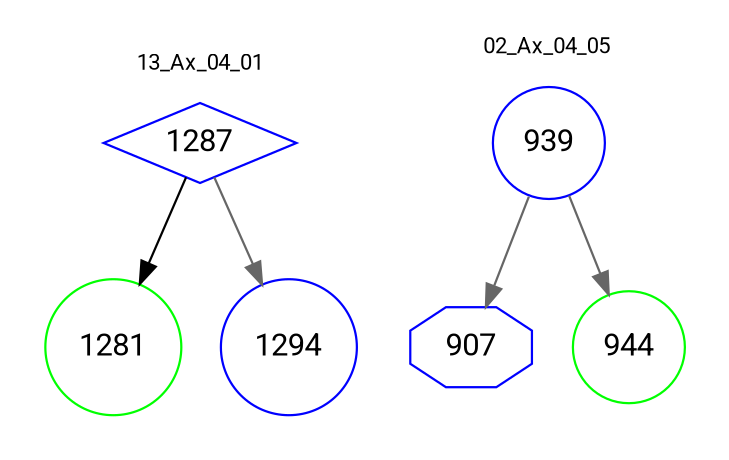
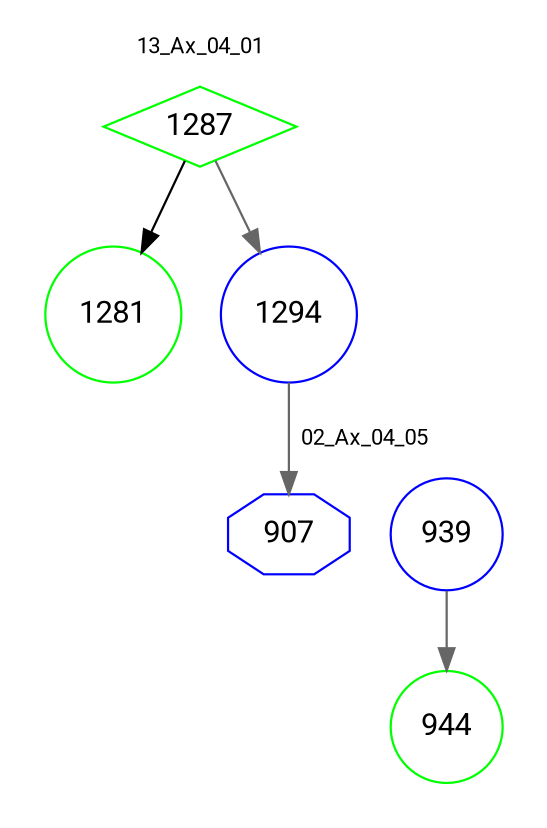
(200, 143) -> (200, 127)
(512, 241) -> (289, 431)
